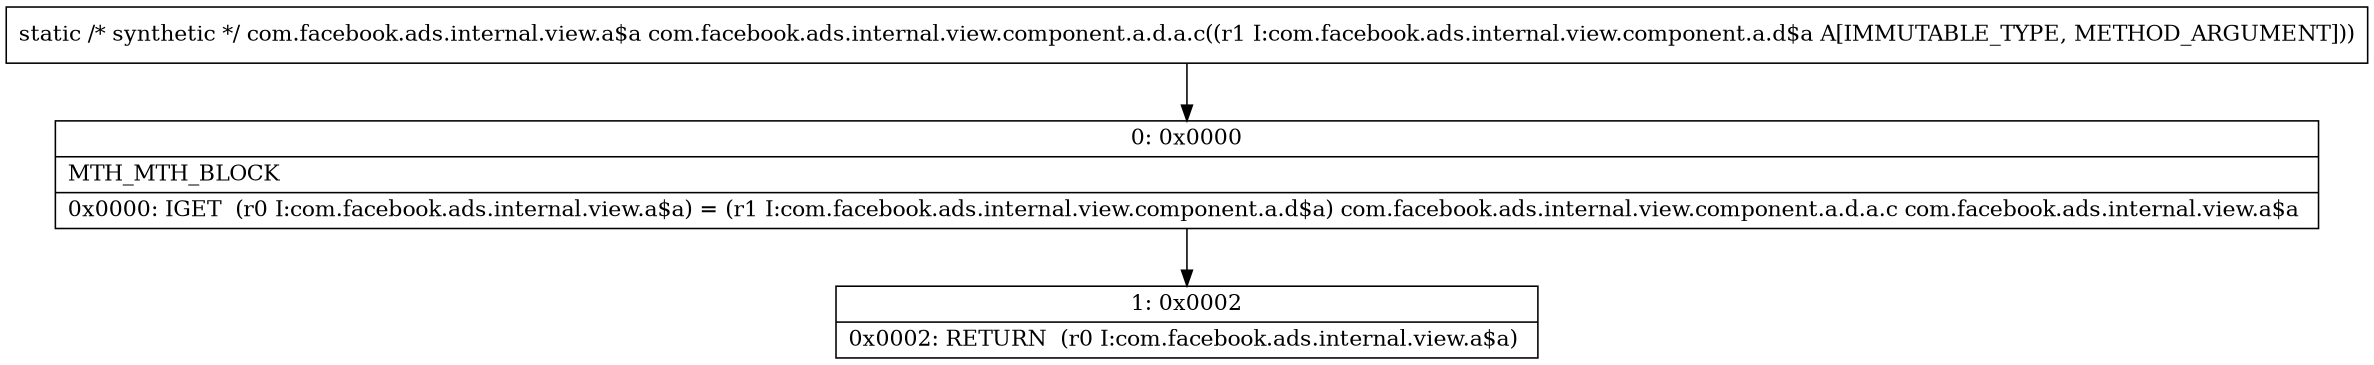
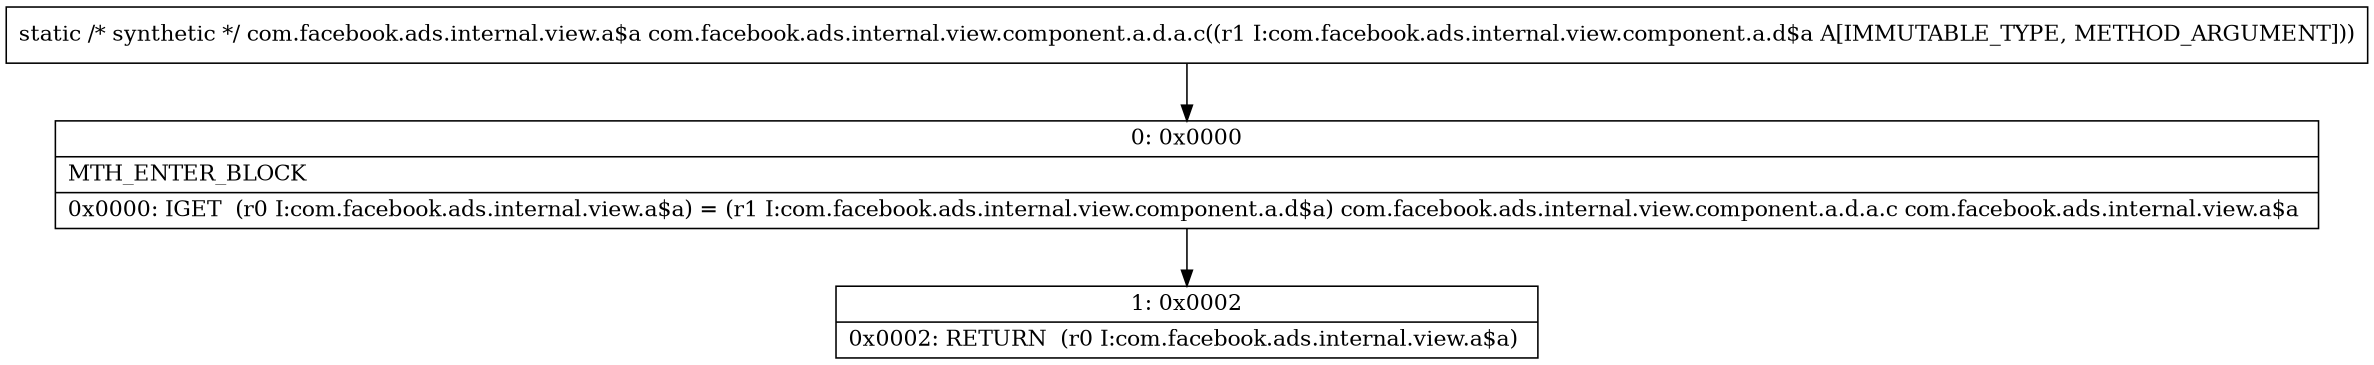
(174, 174) -> (188, 174)
